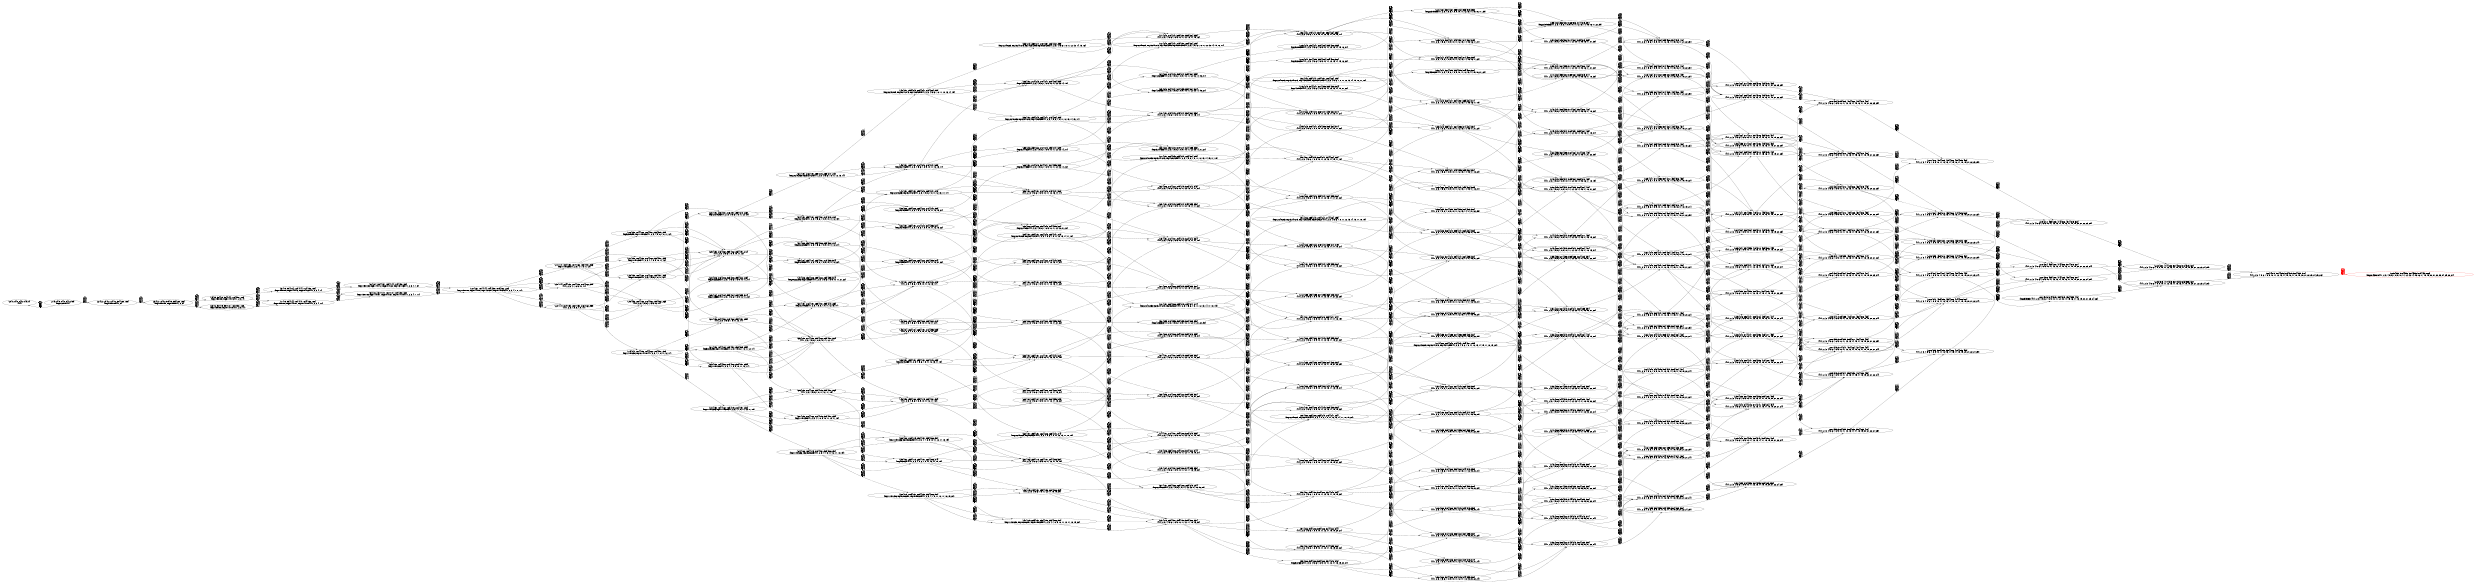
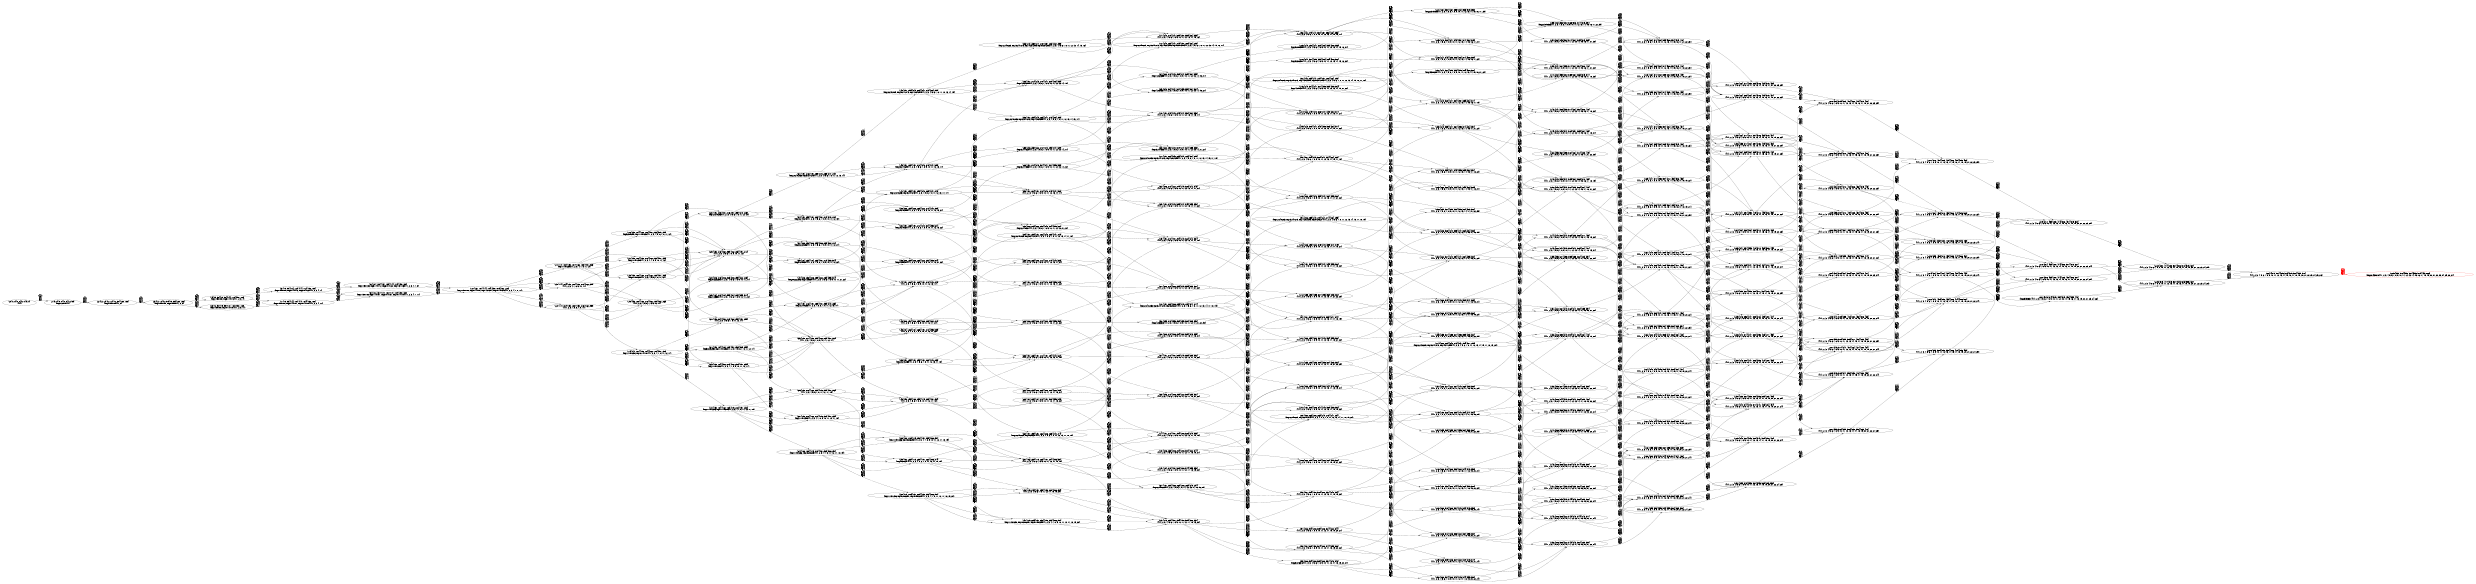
(42, 308) -> (40, 301)
